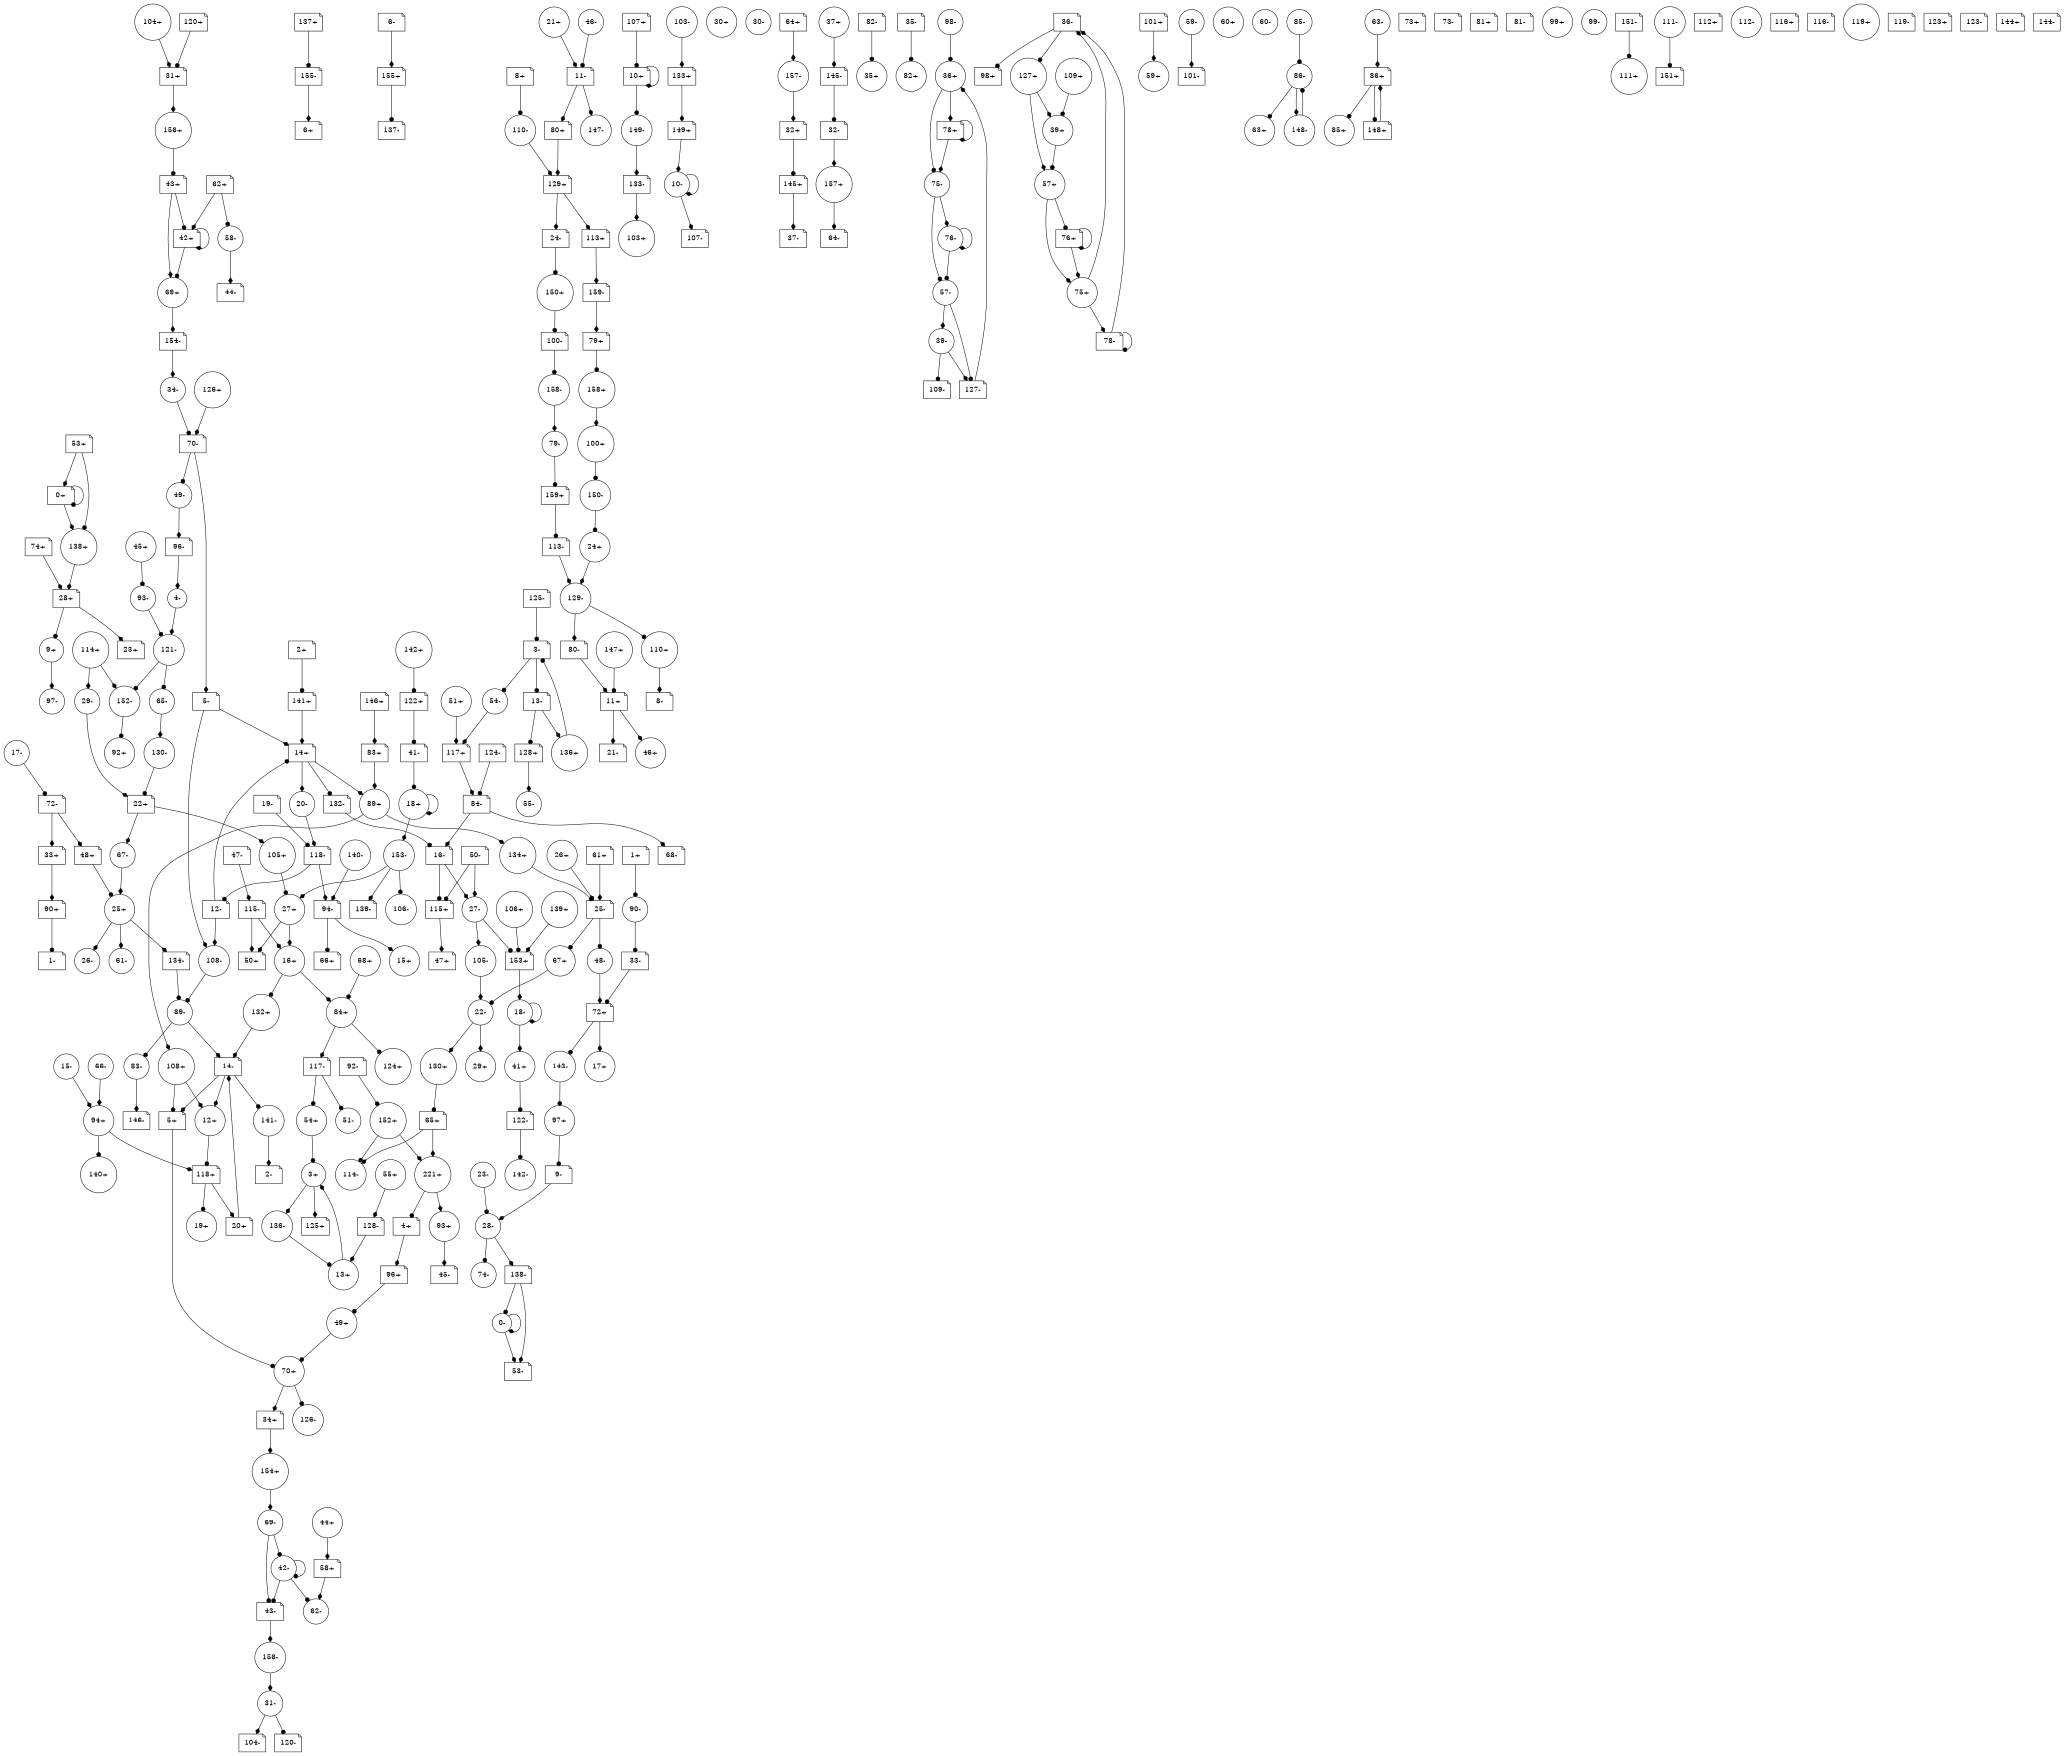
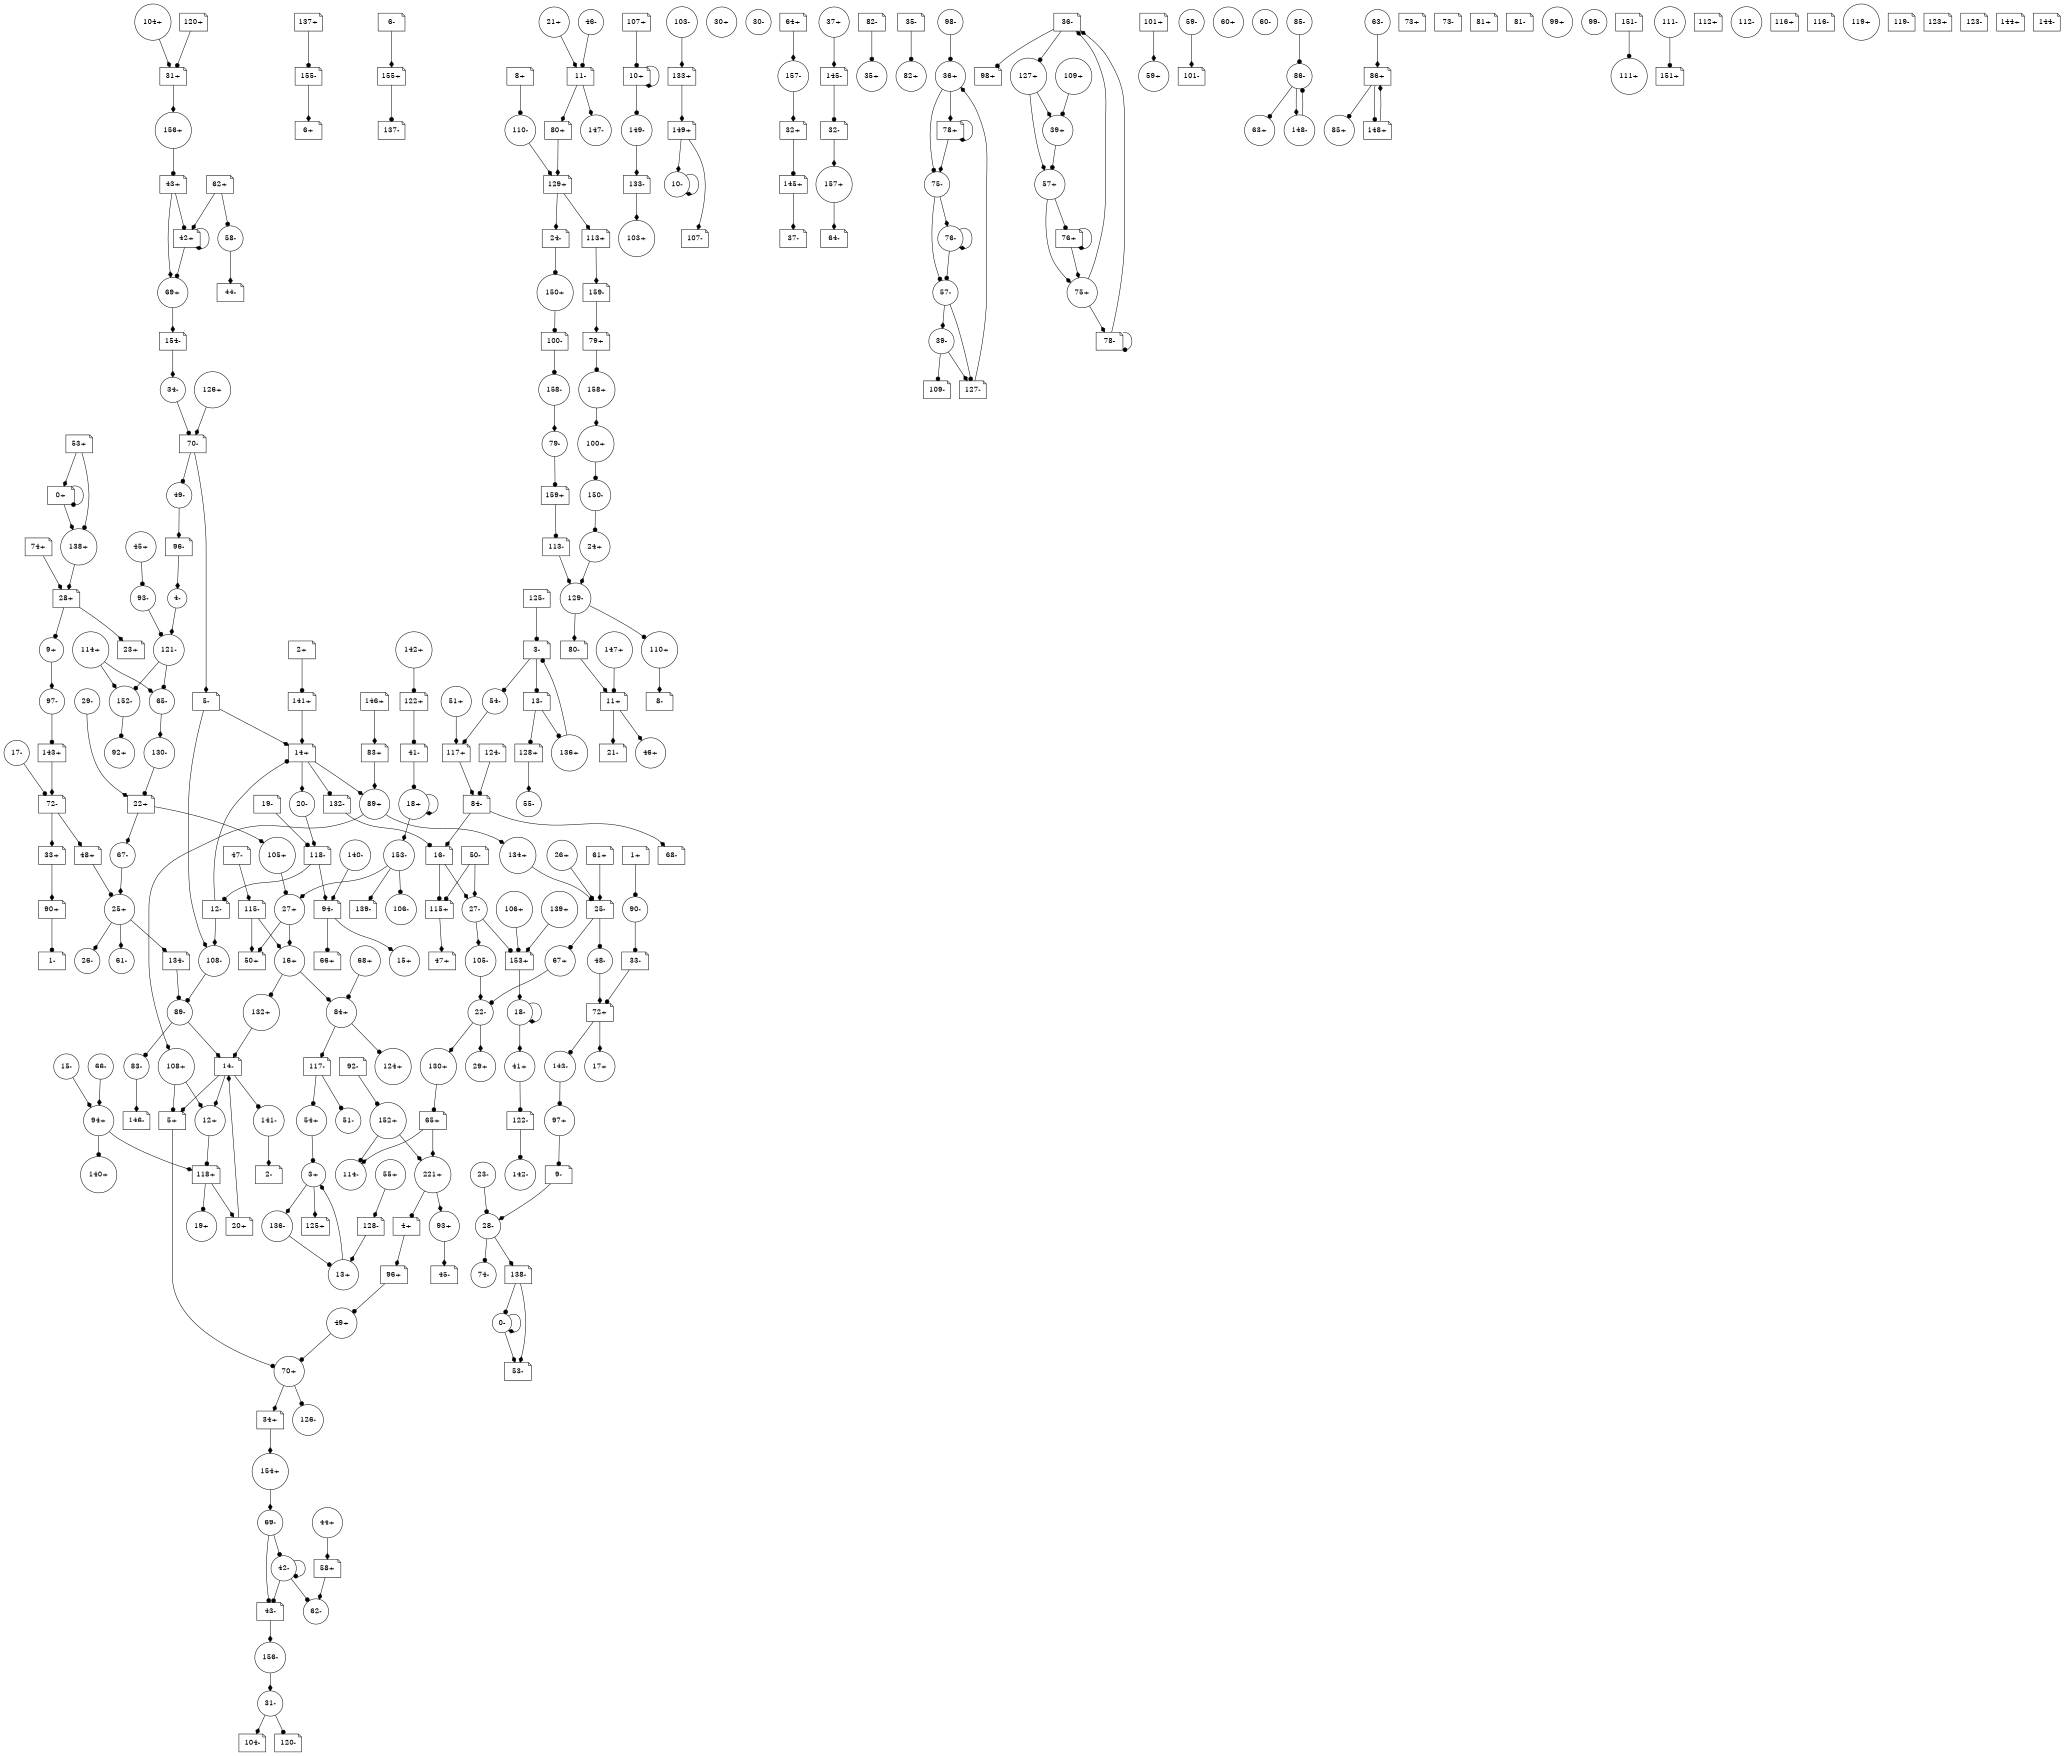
(685, 210) -> (705, 180)
(89, 675) -> (126, 675)
(550, 722) -> (550, 722)
none -> (52, 753)
